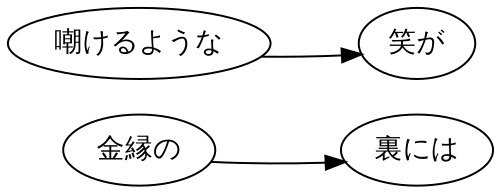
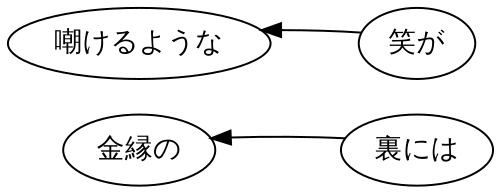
(302, 57) -> (321, 31)
(268, 163) -> (288, 137)
